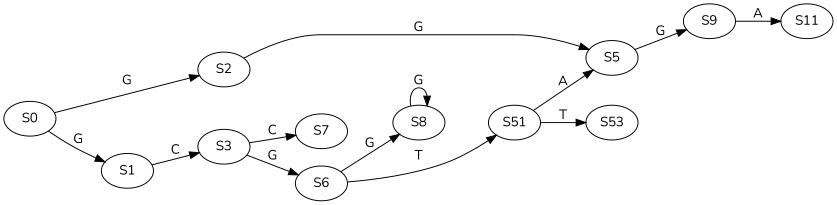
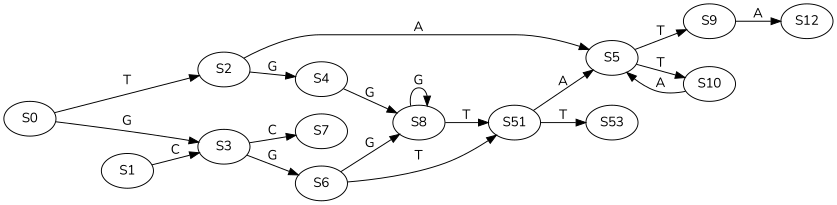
(807, 21) -> (807, 21)
(419, 28) -> (419, 28)
(661, 31) -> (661, 31)
none -> (321, 79)
(127, 81) -> (127, 81)
none -> (709, 84)
none -> (462, 123)
(72, 146) -> (123, 130)
